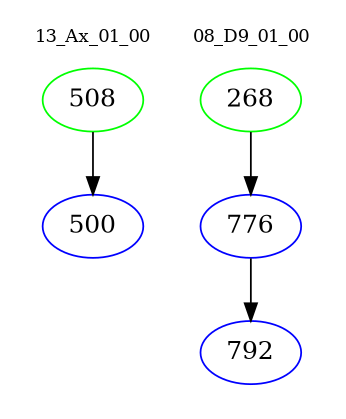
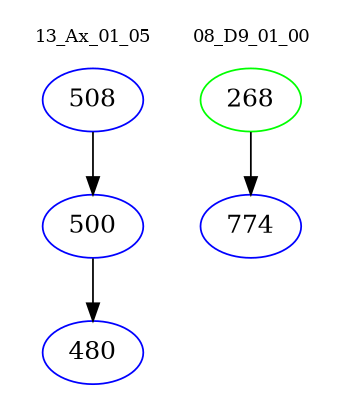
(93, 38) -> (93, 38)
(93, 100) -> (93, 100)
(251, 226) -> (251, 226)
none -> (93, 353)
(251, 353) -> none
